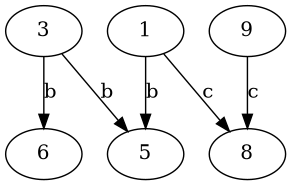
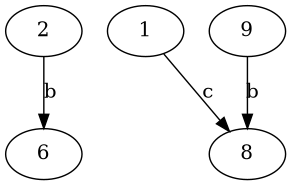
(44, 31) -> (44, 31)
(253, 93) -> (253, 93)
(146, 154) -> none
